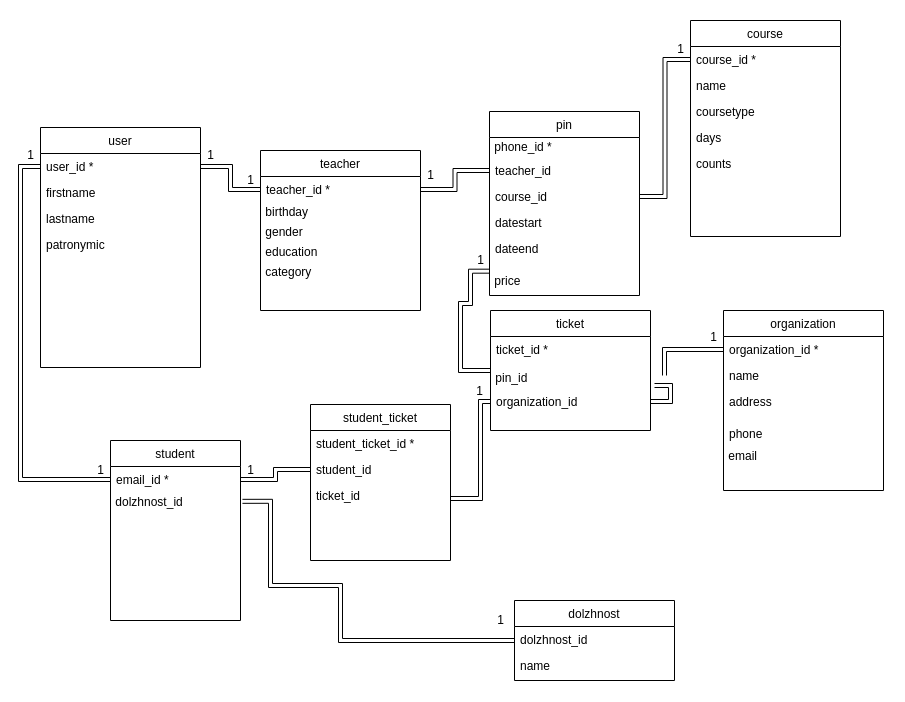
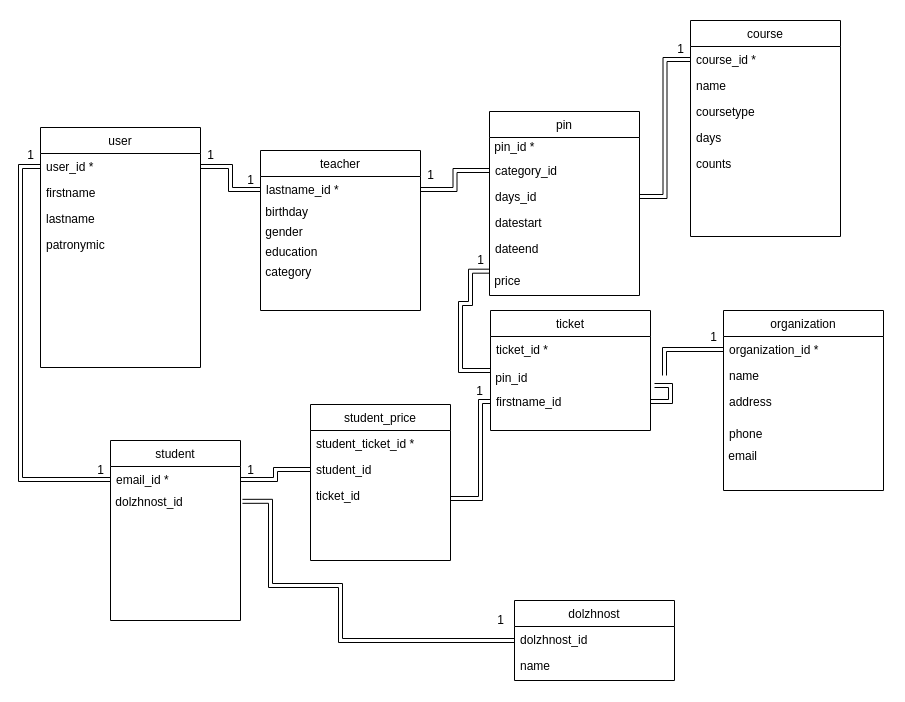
(522, 148) -> (514, 148)
(527, 171) -> (530, 171)
(303, 190) -> (305, 190)
(524, 197) -> (517, 197)
(542, 402) -> (533, 402)
(380, 418) -> (380, 418)
